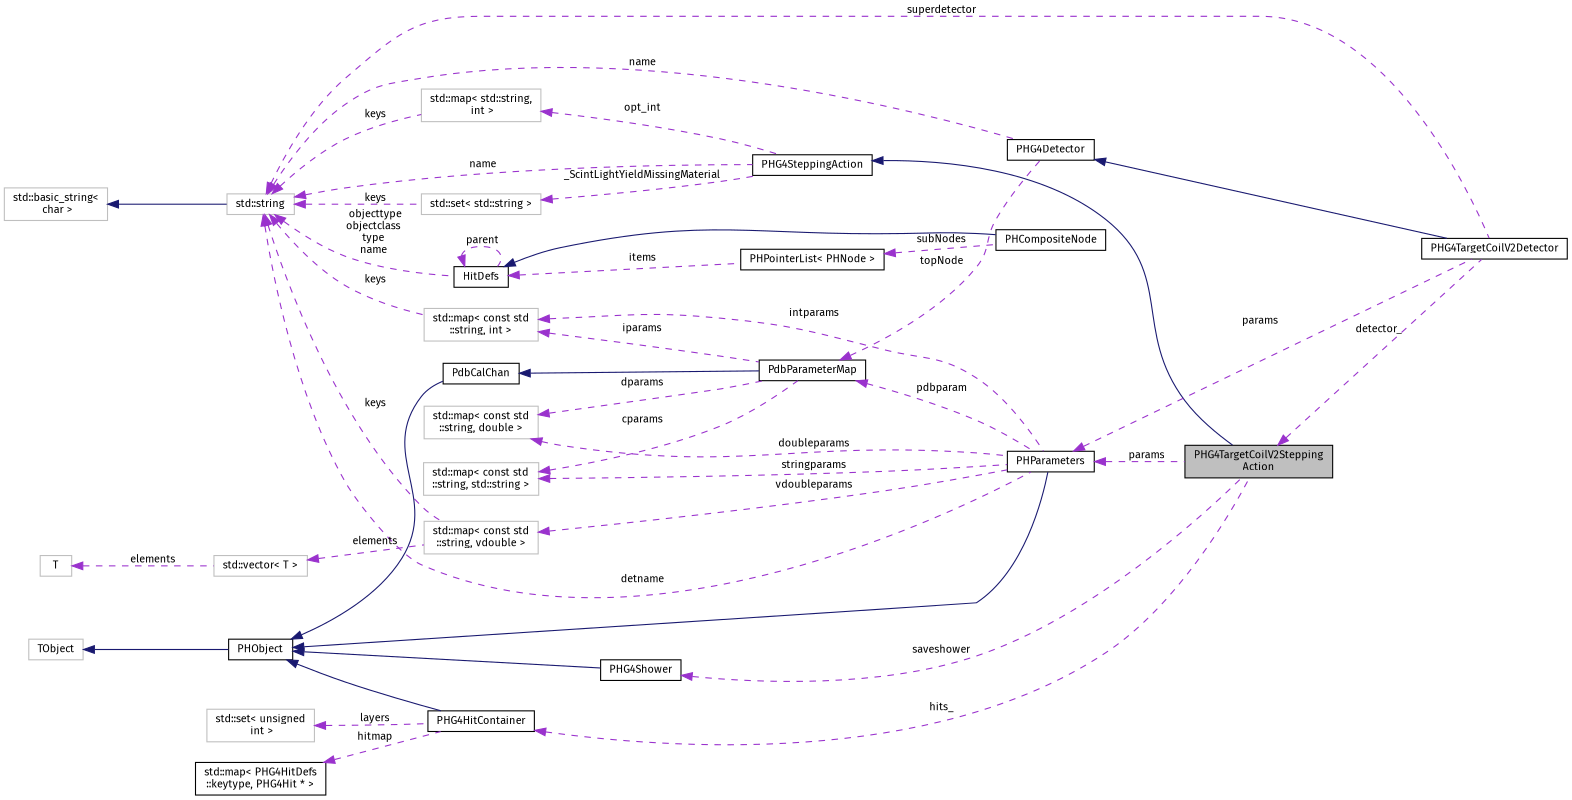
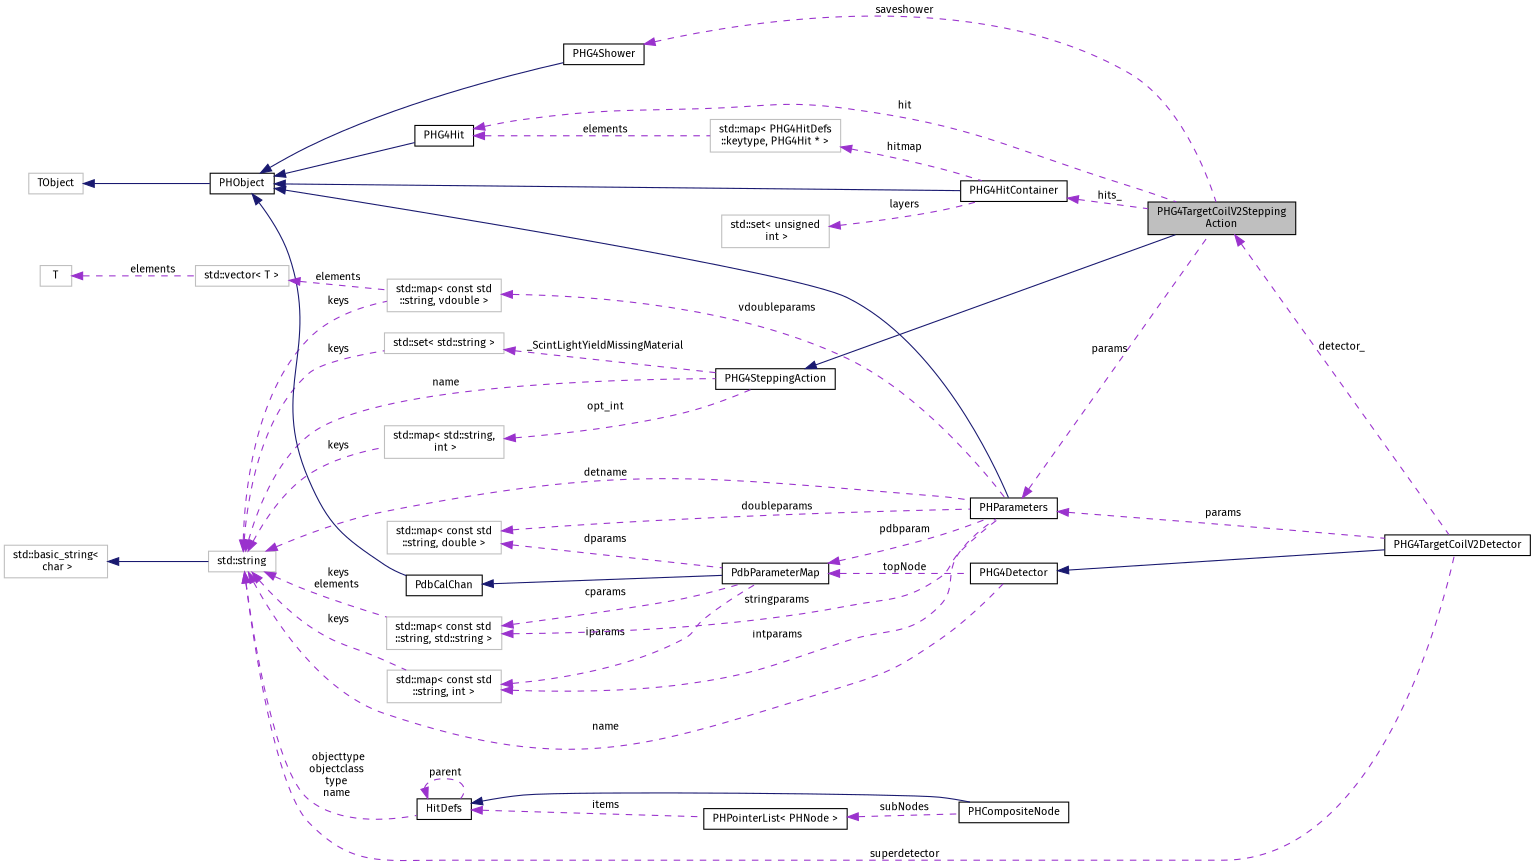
none -> (444, 136)
none -> (330, 599)
(261, 779) -> (775, 136)
